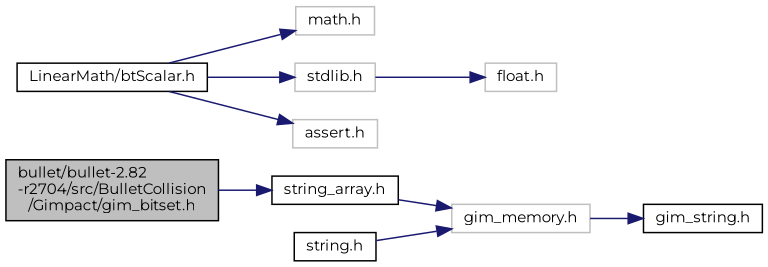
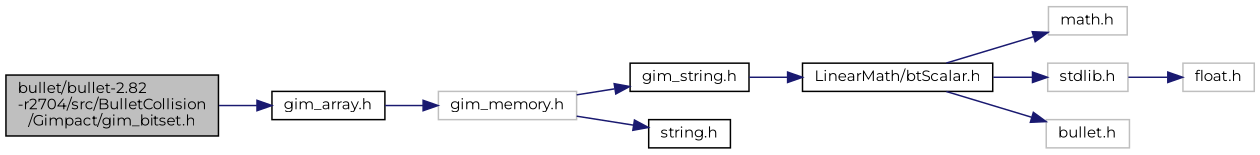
none -> (768, 77)
(335, 134) -> (1088, 134)
(335, 190) -> (328, 106)
(406, 236) -> (605, 121)
